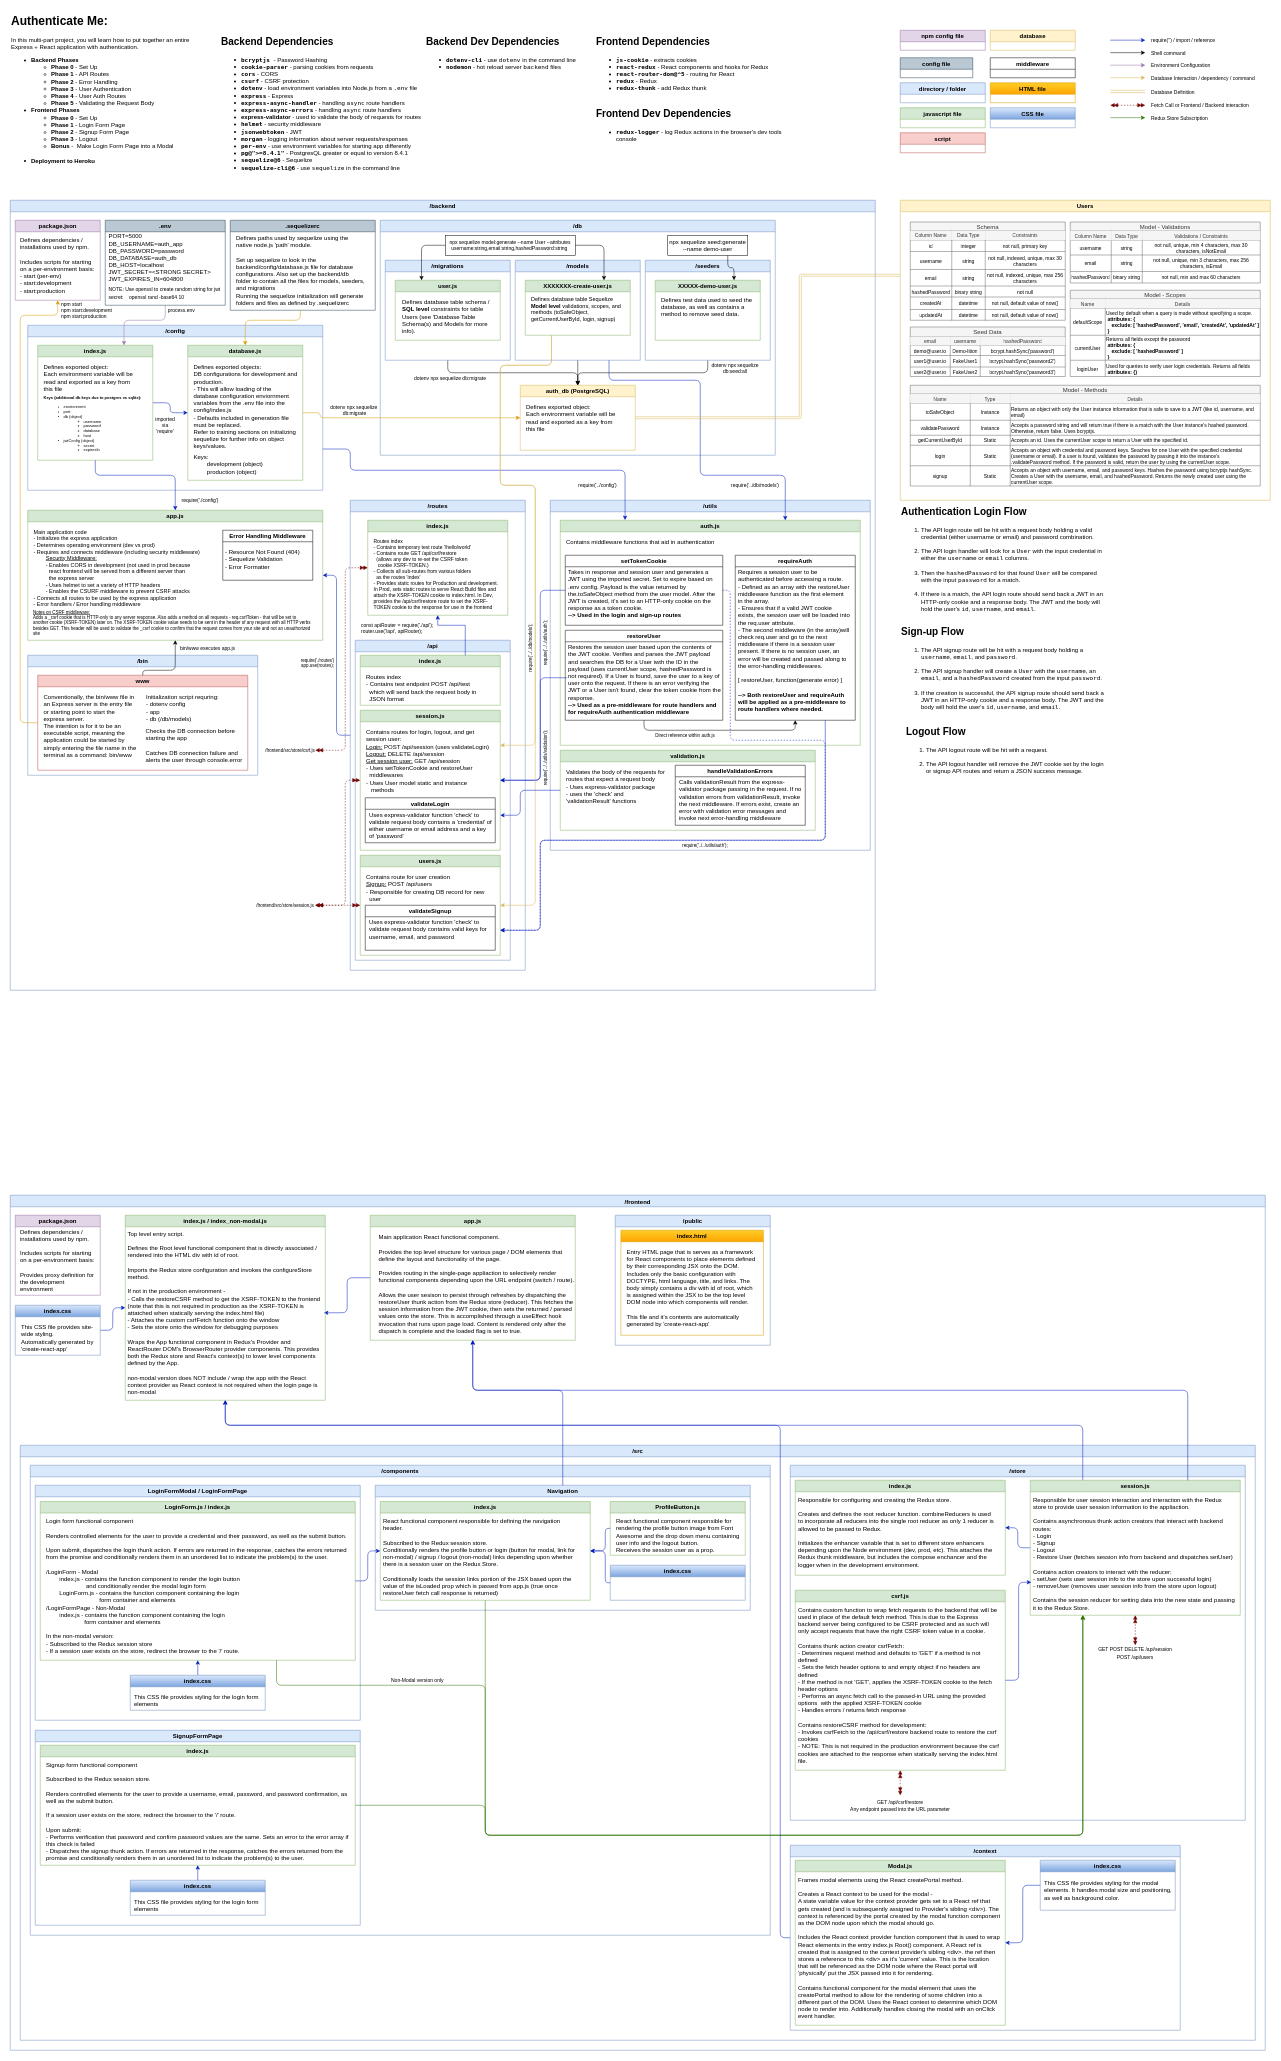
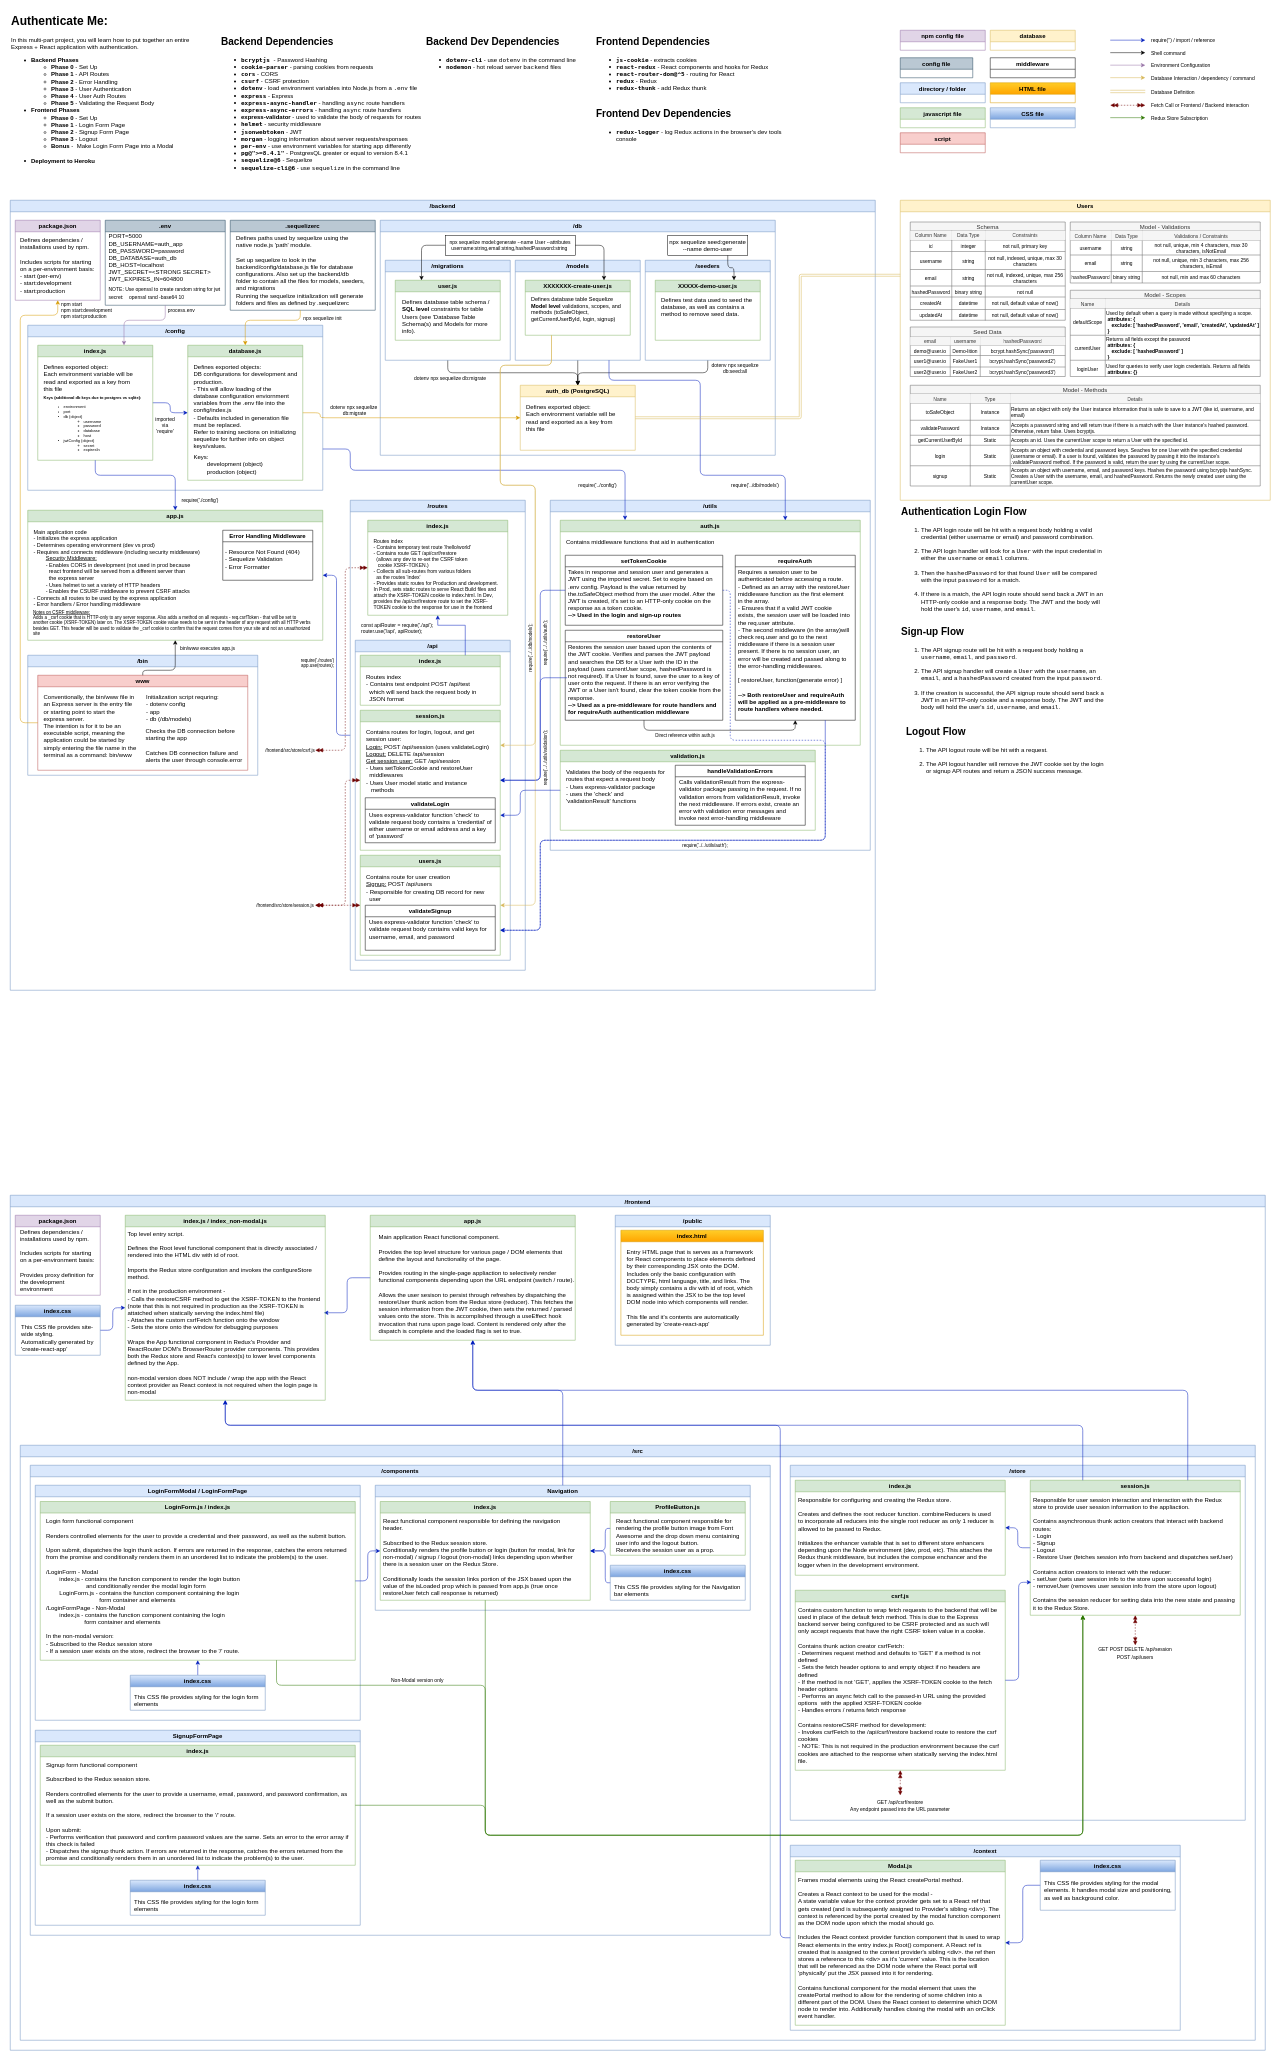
none -> (323, 318)
none -> (678, 1590)
